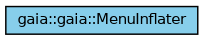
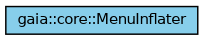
(102, 20) -> (102, 20)
